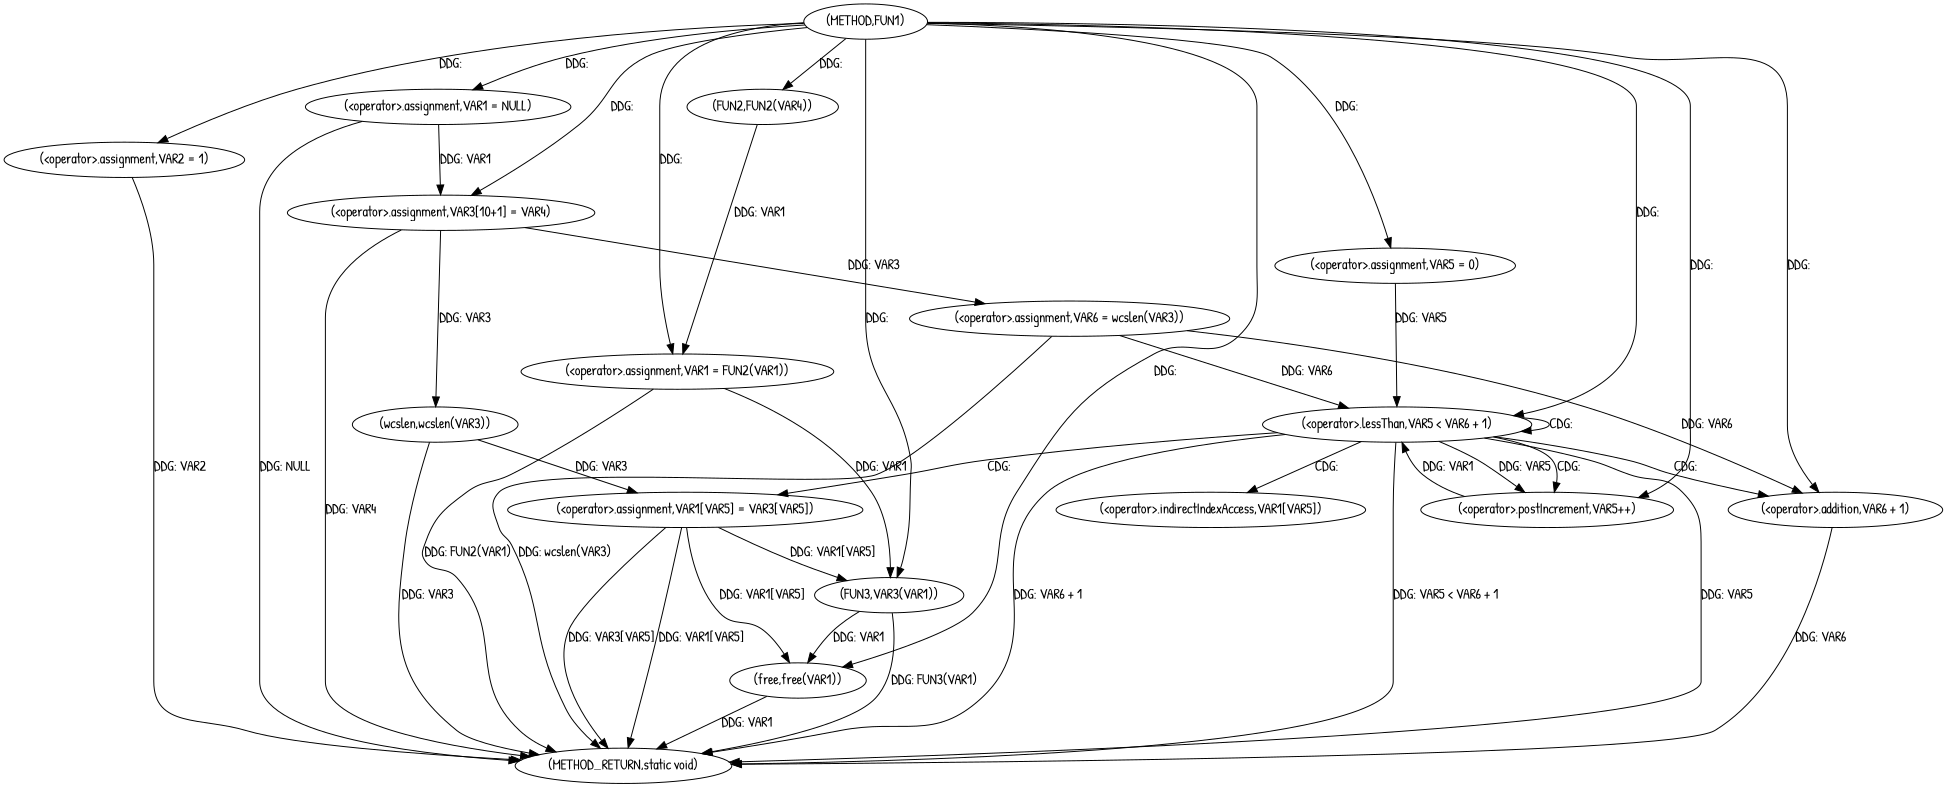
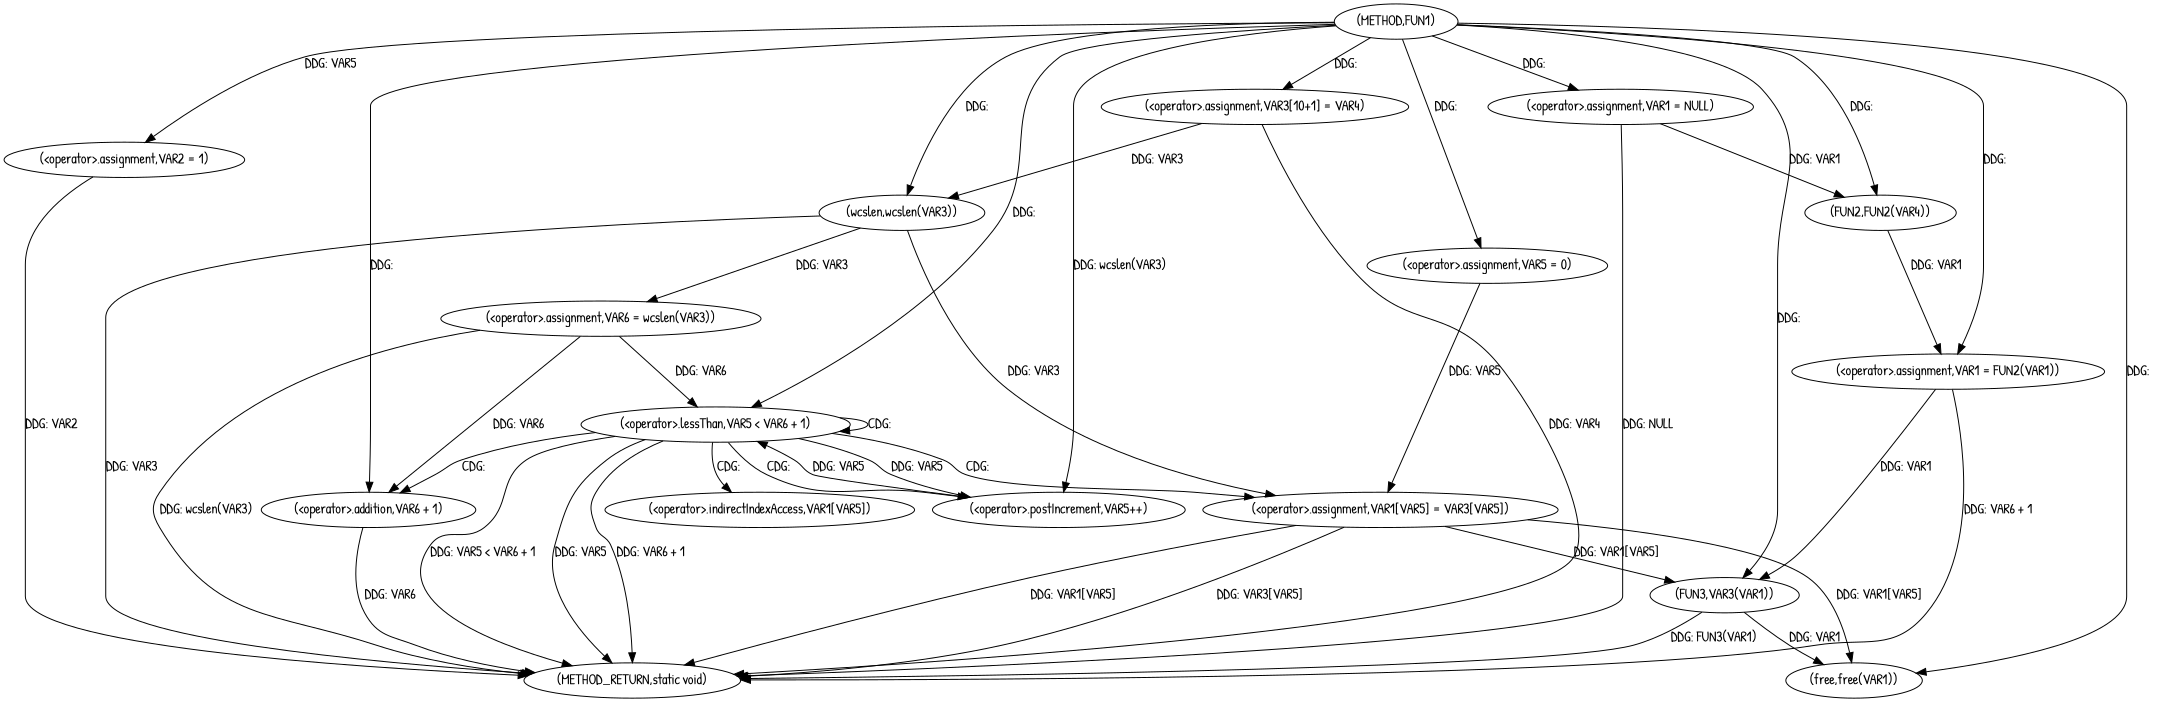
none -> (1051, 43)
(452, 64) -> (331, 64)
(439, 155) -> (1748, 159)
(750, 265) -> (759, 263)
(1704, 266) -> (1120, 266)
(1396, 340) -> (1436, 383)
(1448, 467) -> (839, 467)
(468, 553) -> (1998, 510)
(716, 721) -> none
